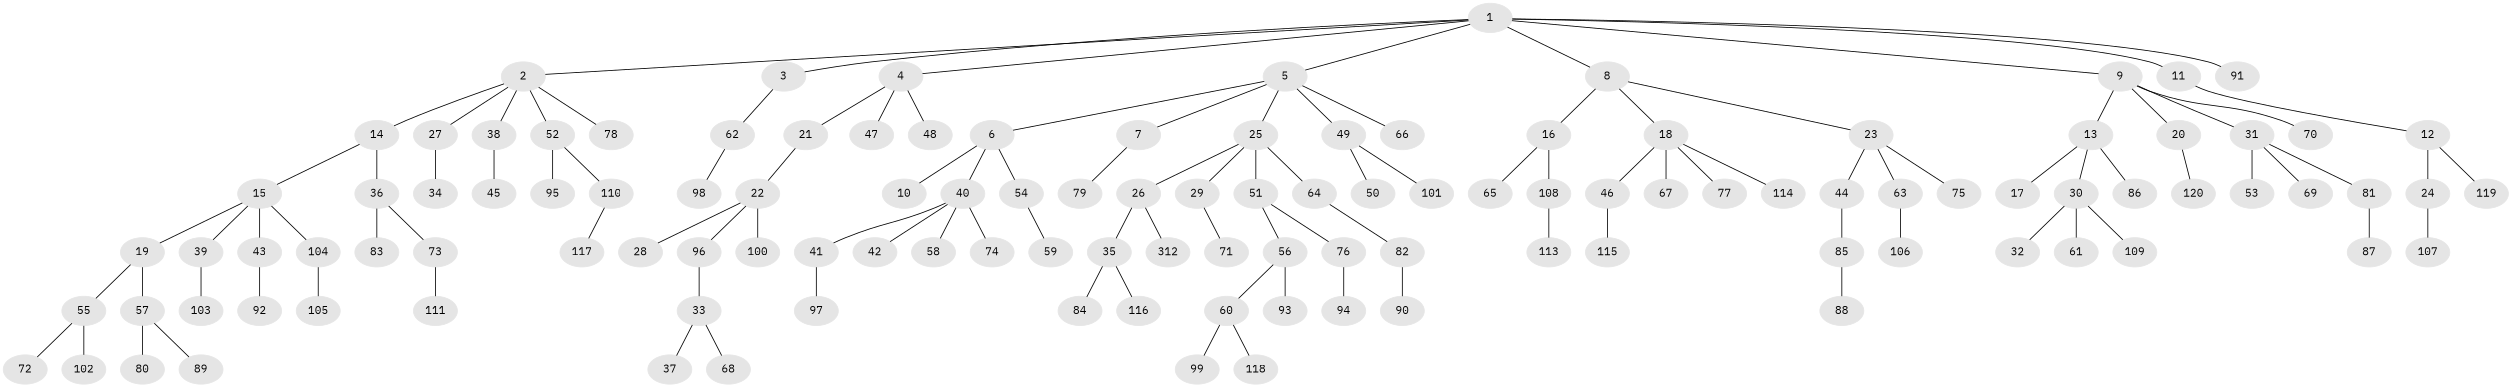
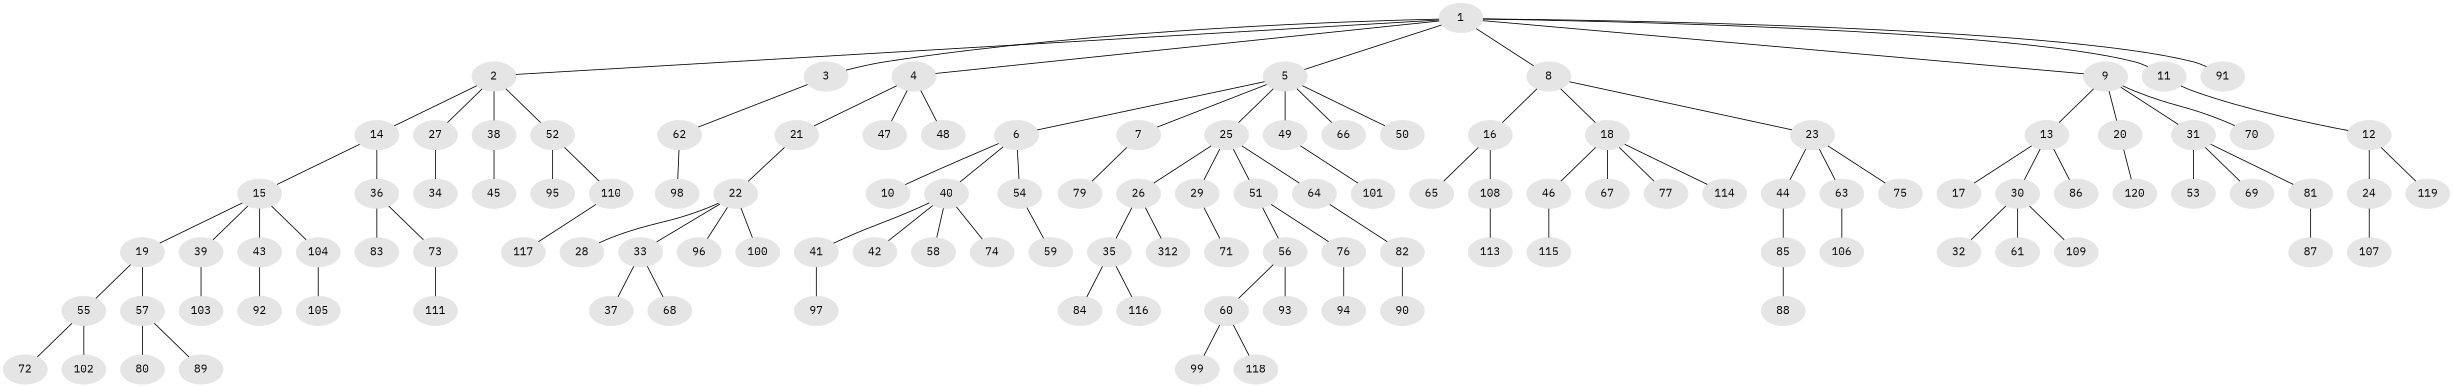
(611, 135) -> none
(1358, 164) -> (1344, 106)
(699, 282) -> (688, 223)
